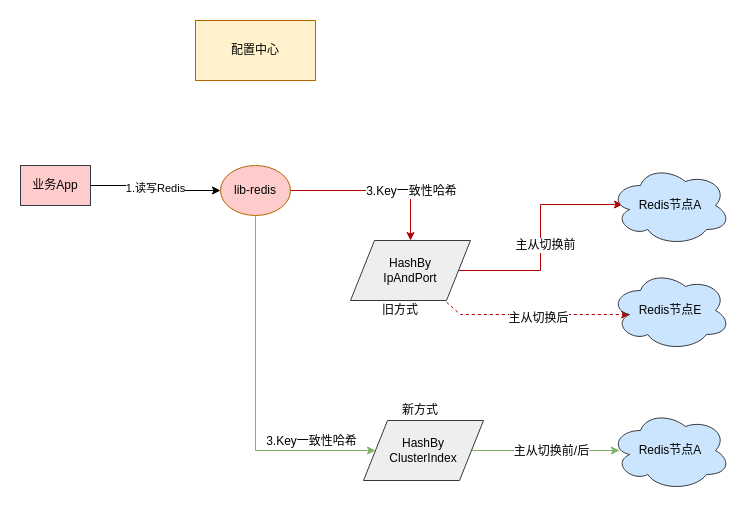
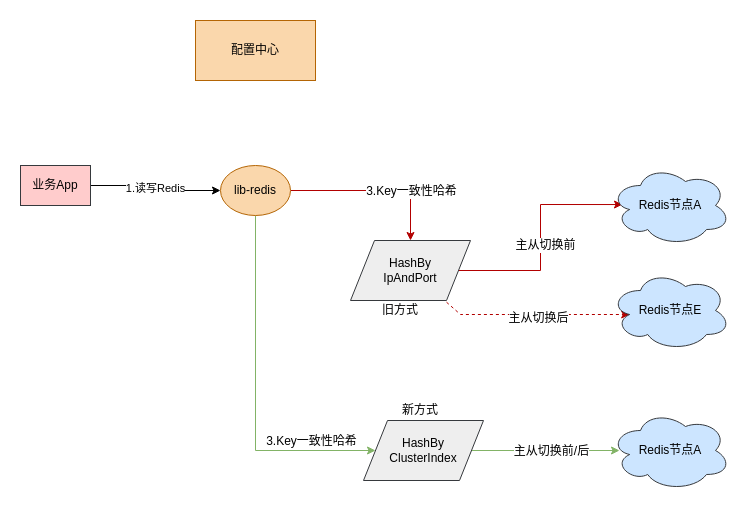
(256, 51) -> (256, 51)
(256, 191) -> (256, 191)
